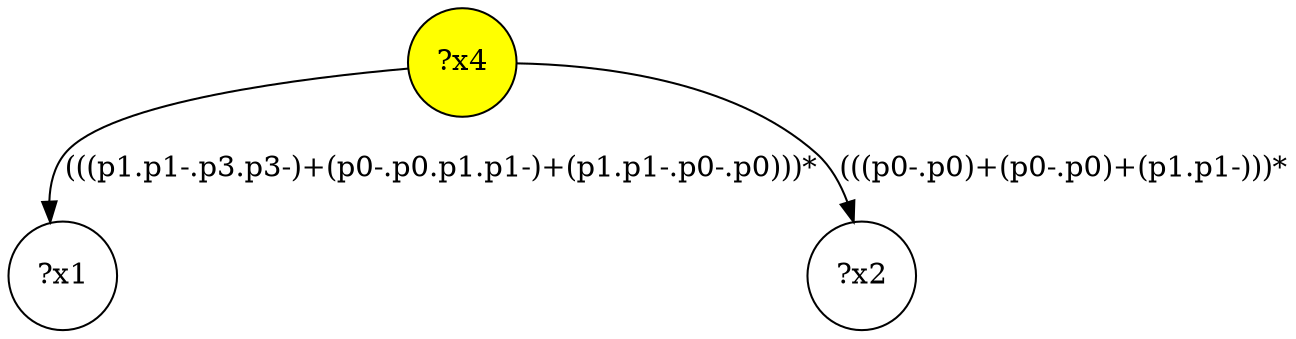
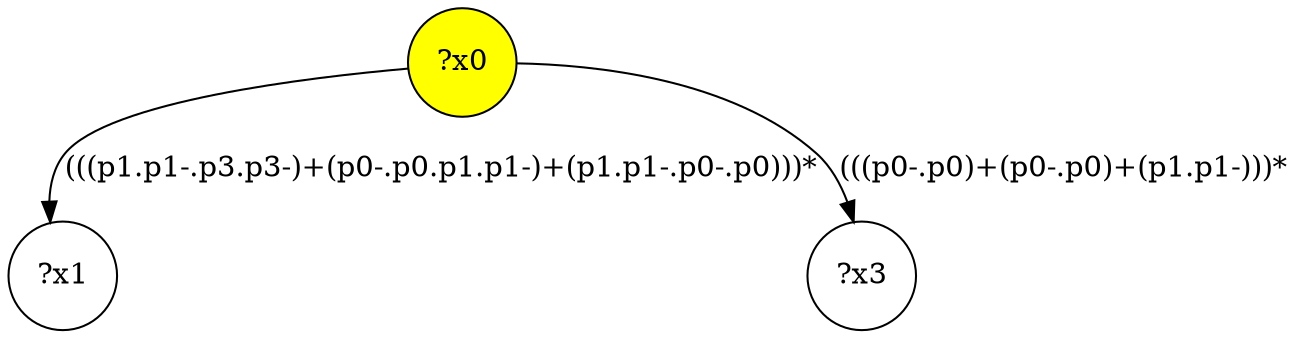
(462, 62) -> (462, 62)
(862, 276) -> (862, 276)
